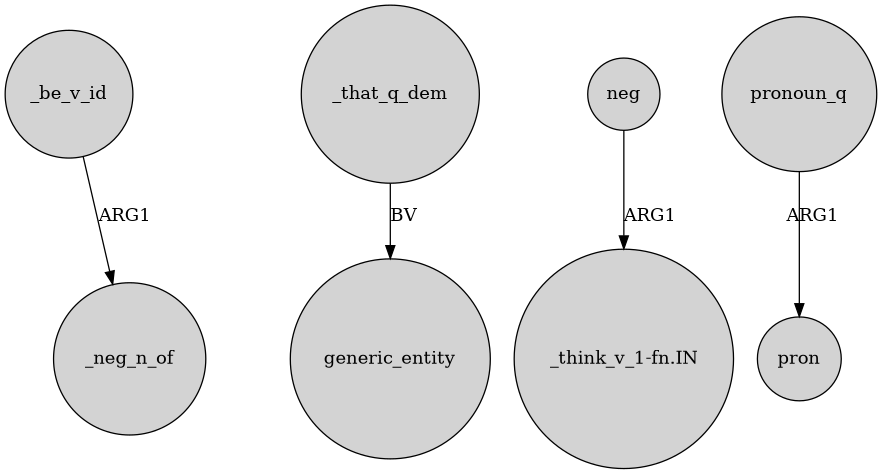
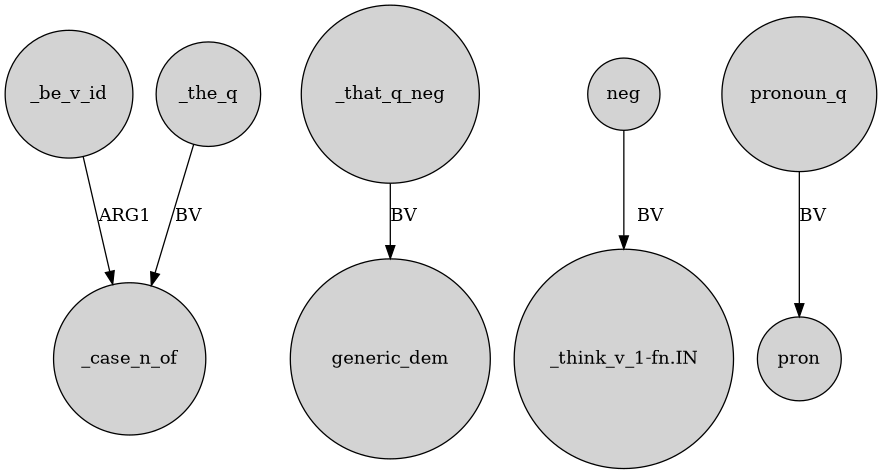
none -> (208, 94)
(390, 94) -> (390, 94)
(650, 216) -> (650, 216)
(813, 216) -> (813, 216)
(130, 359) -> (130, 359)
(390, 359) -> (390, 359)
